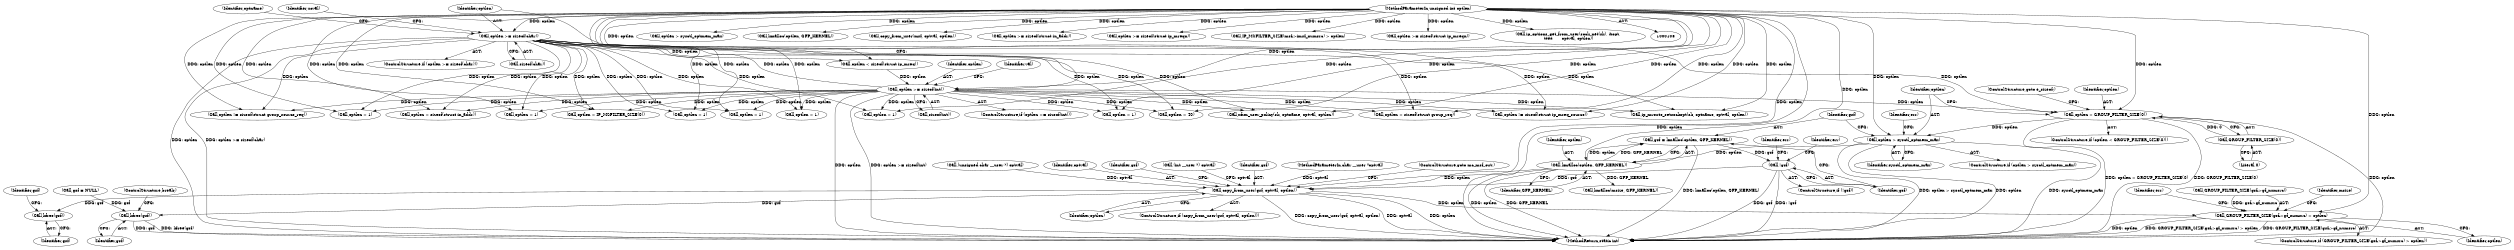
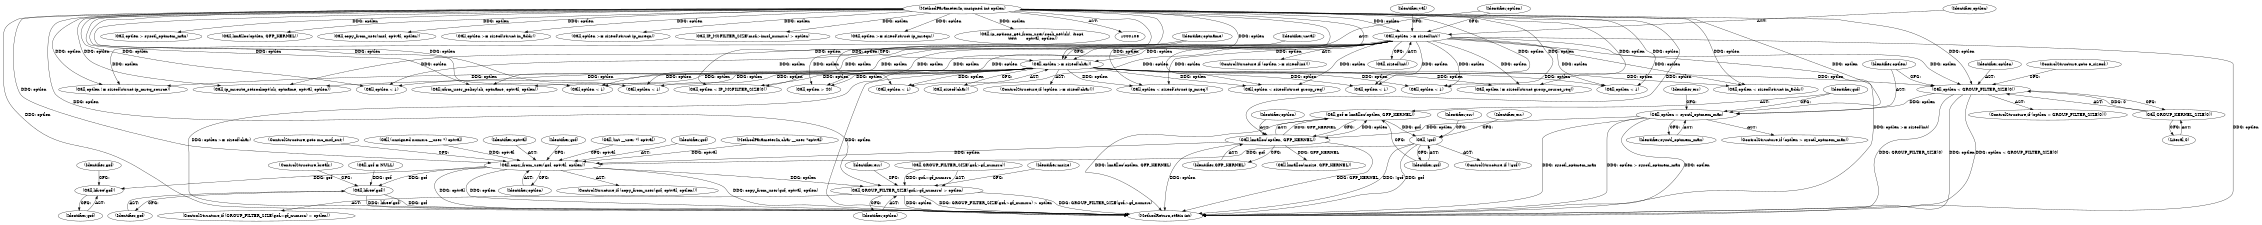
(1582, 58) -> (986, 46)
(897, 76) -> (1259, 51)
(2250, 140) -> (2179, 115)
(985, 165) -> (421, 140)
